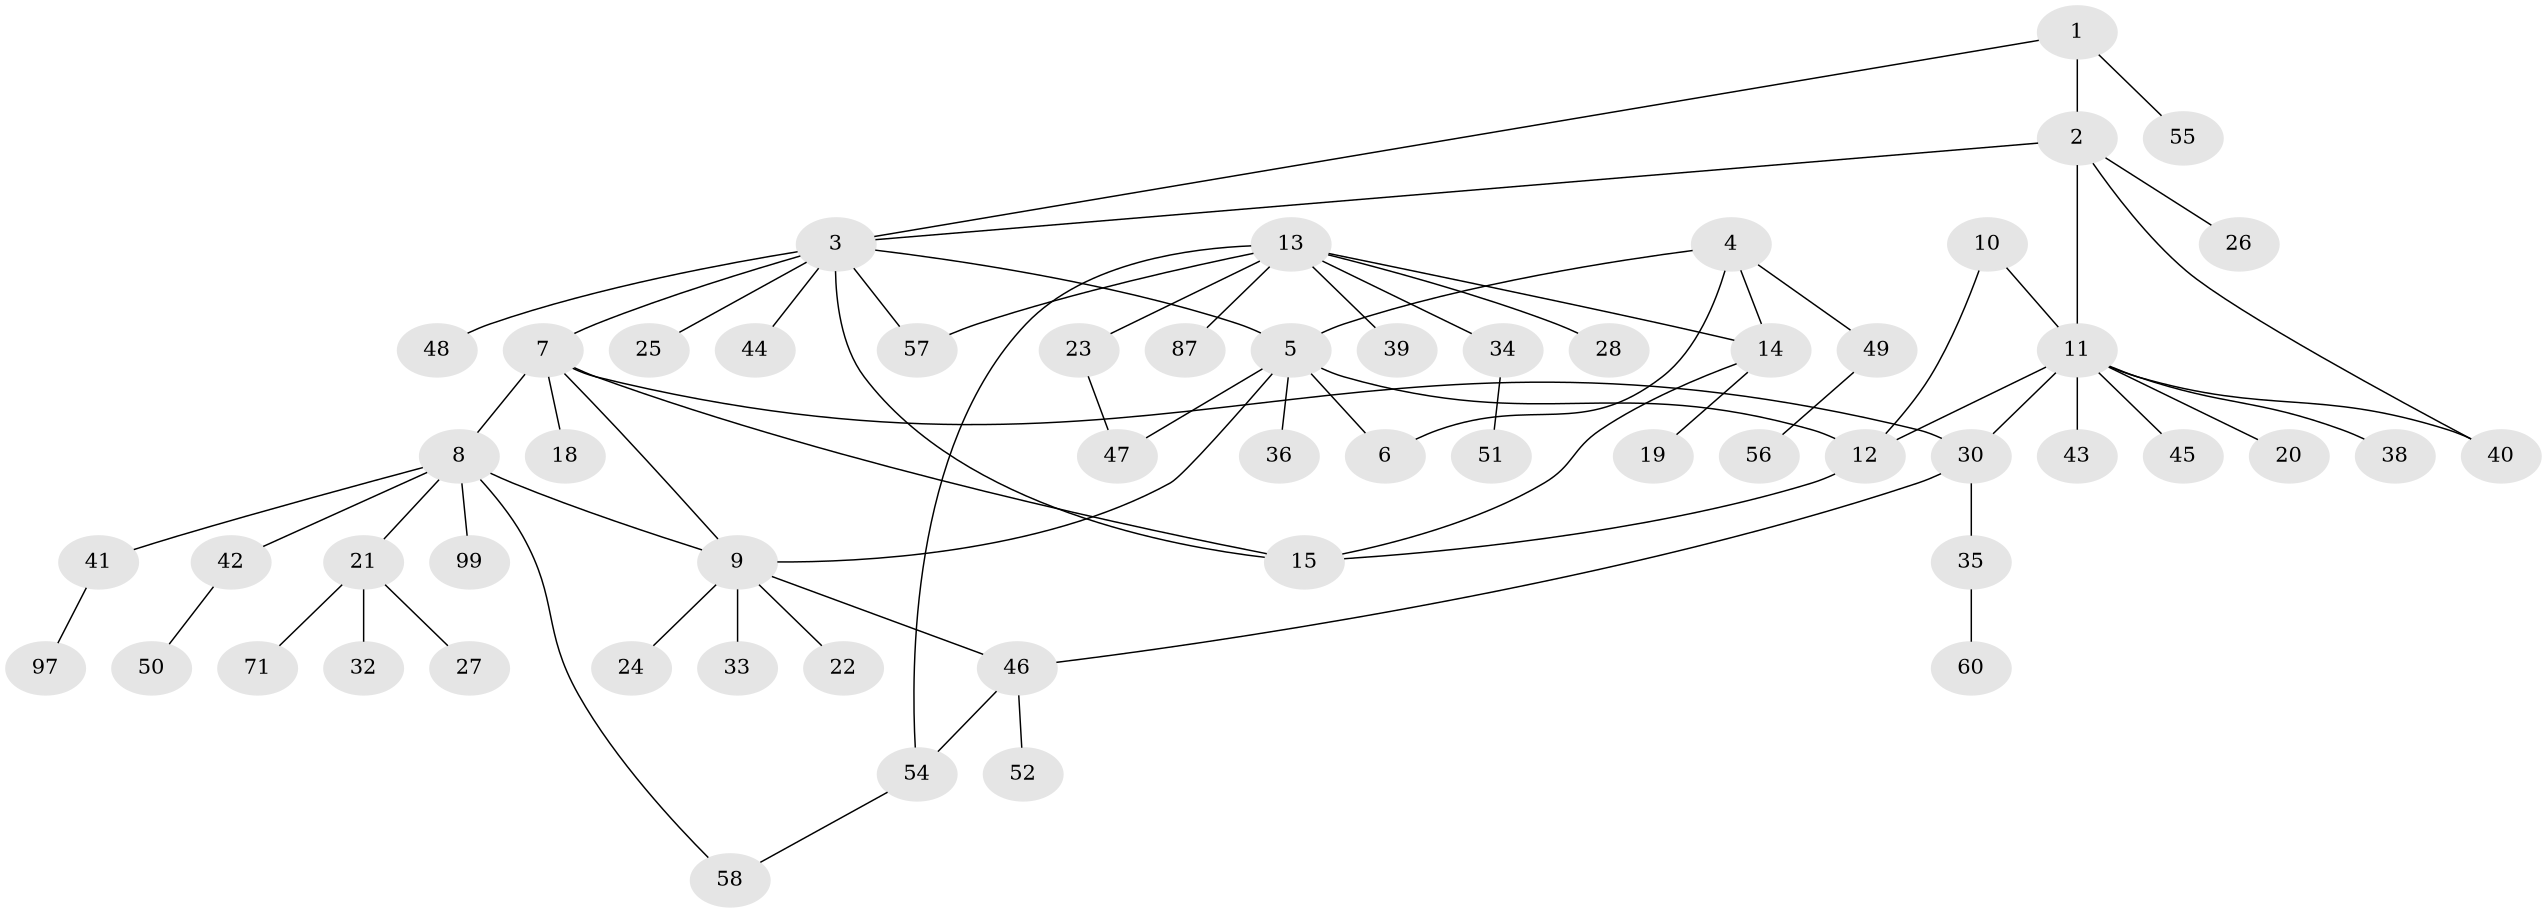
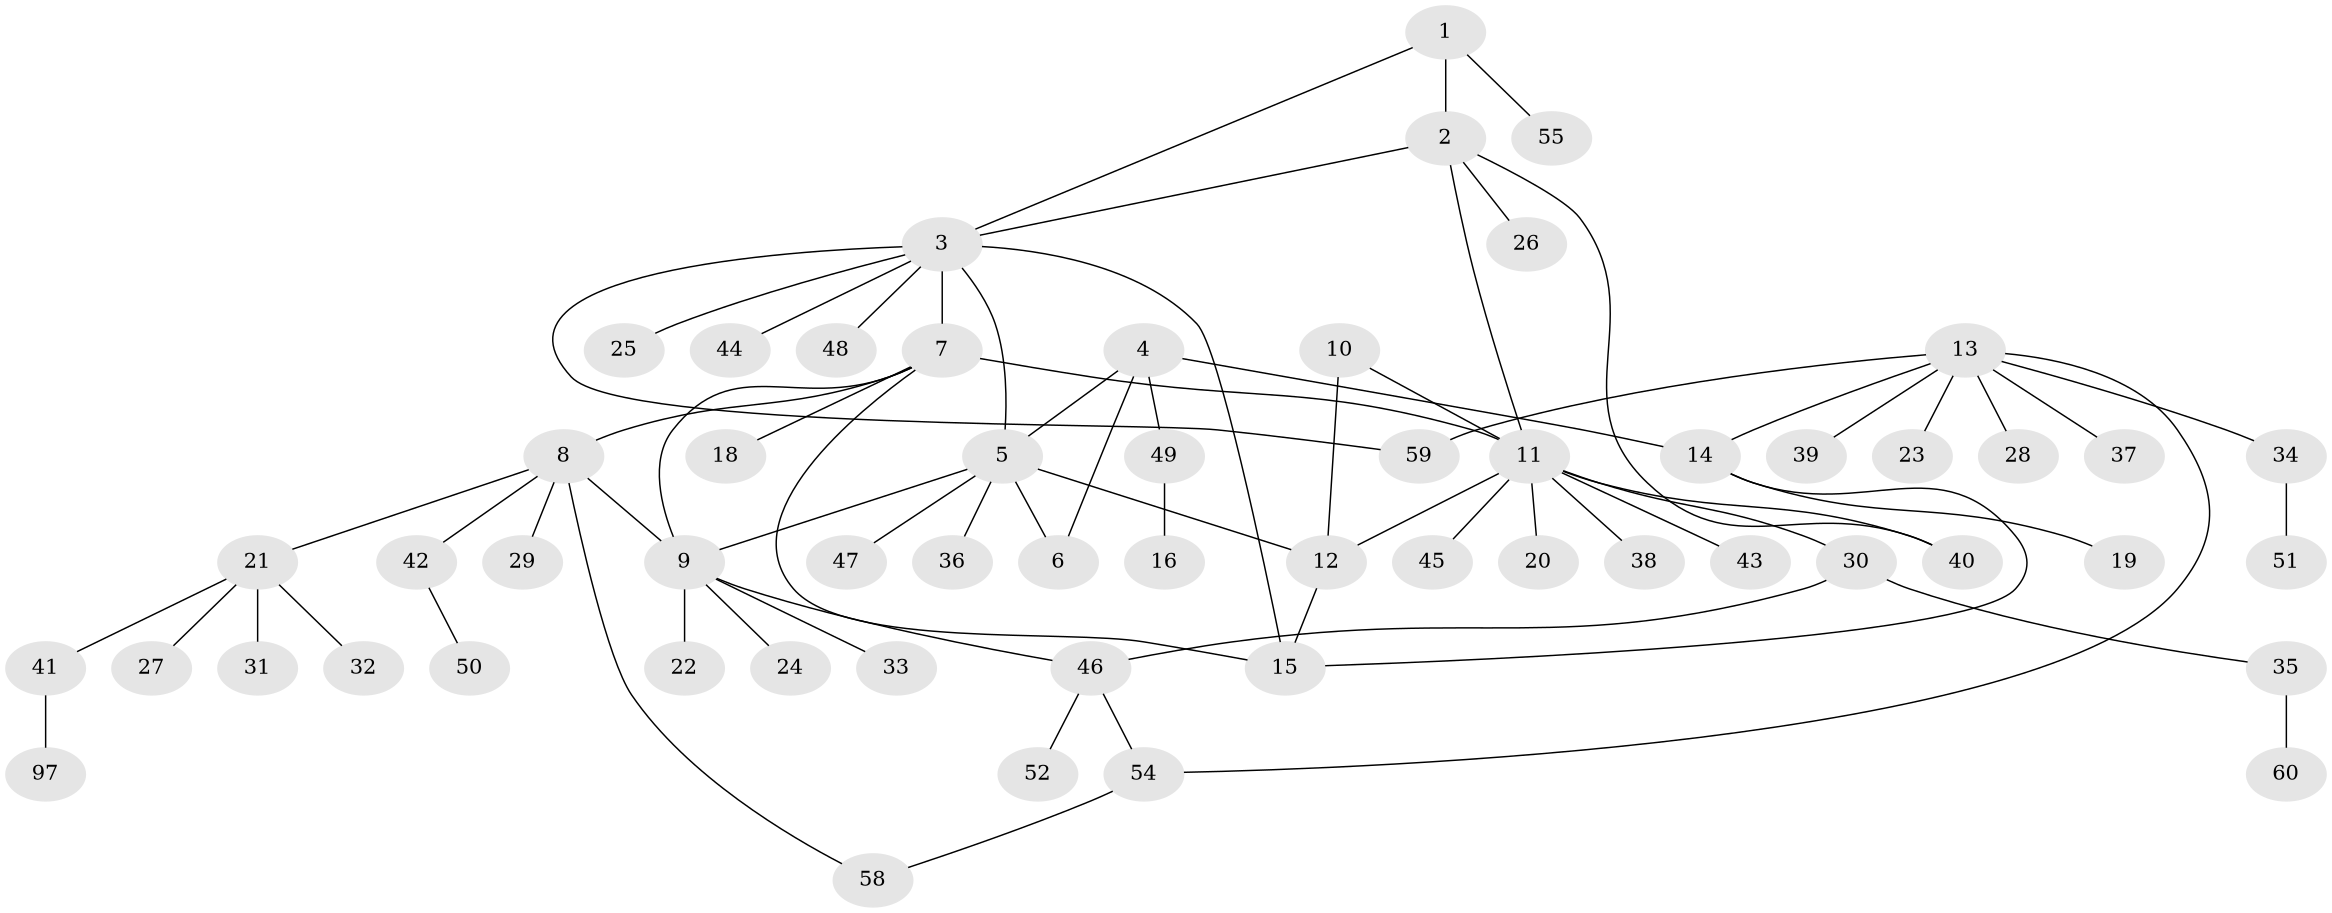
(917, 350) -> (1419, 456)
(1185, 350) -> (2124, 456)
(1098, 403) -> none
(1223, 407) -> (1241, 393)
(1759, 456) -> (1165, 562)
(278, 507) -> (152, 615)
(470, 562) -> (523, 562)
(258, 668) -> (258, 668)
